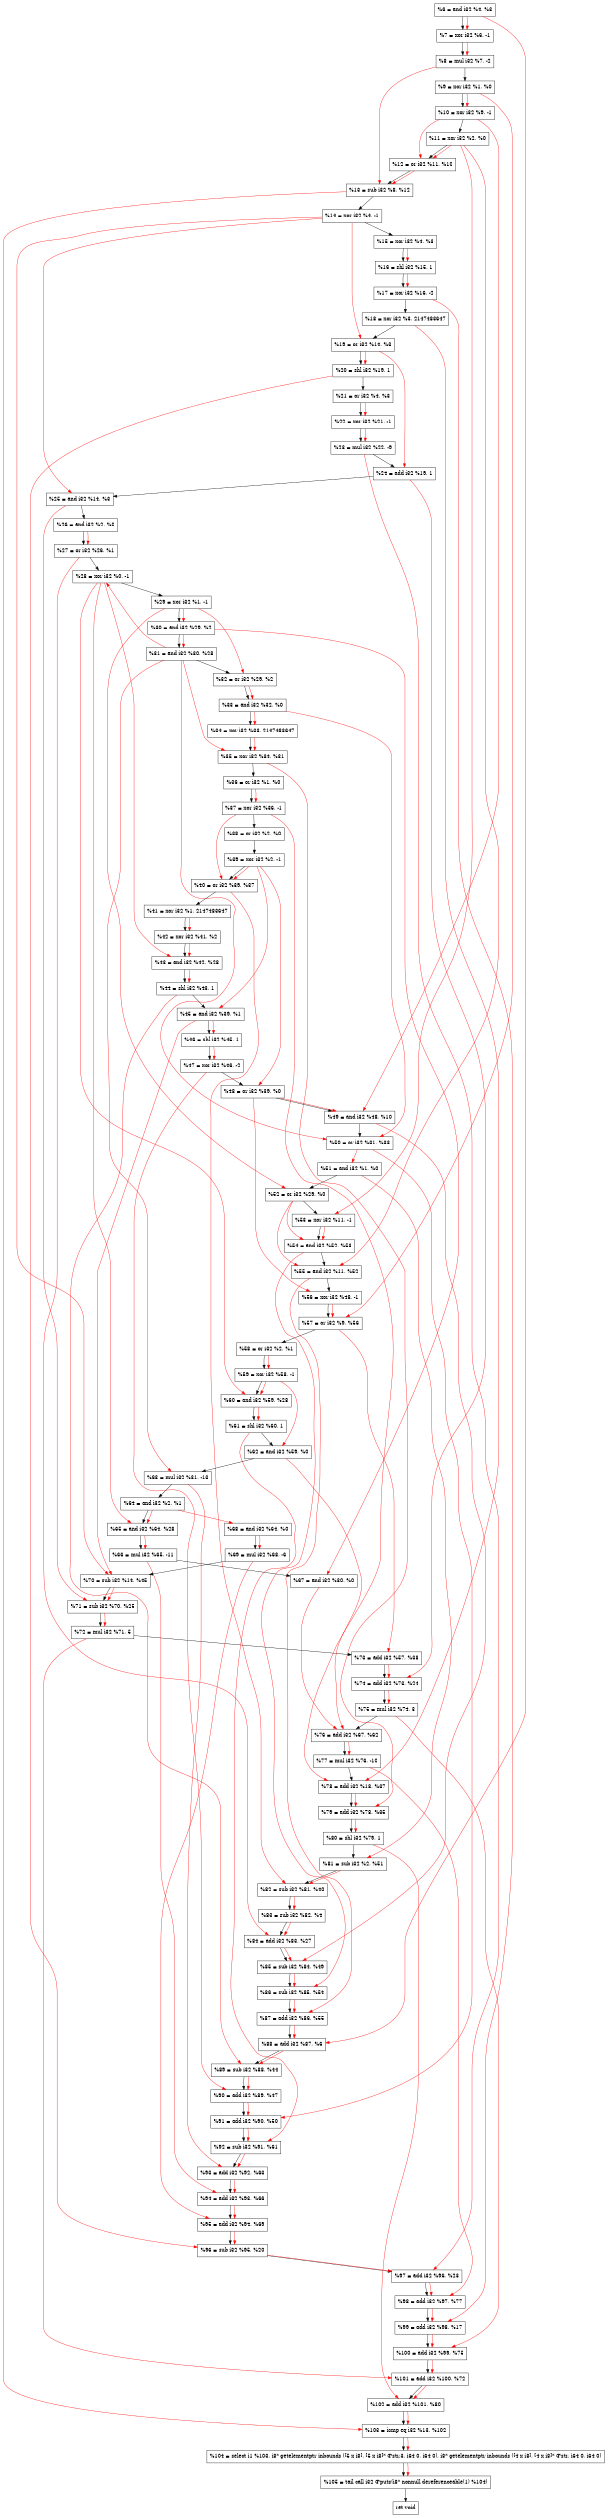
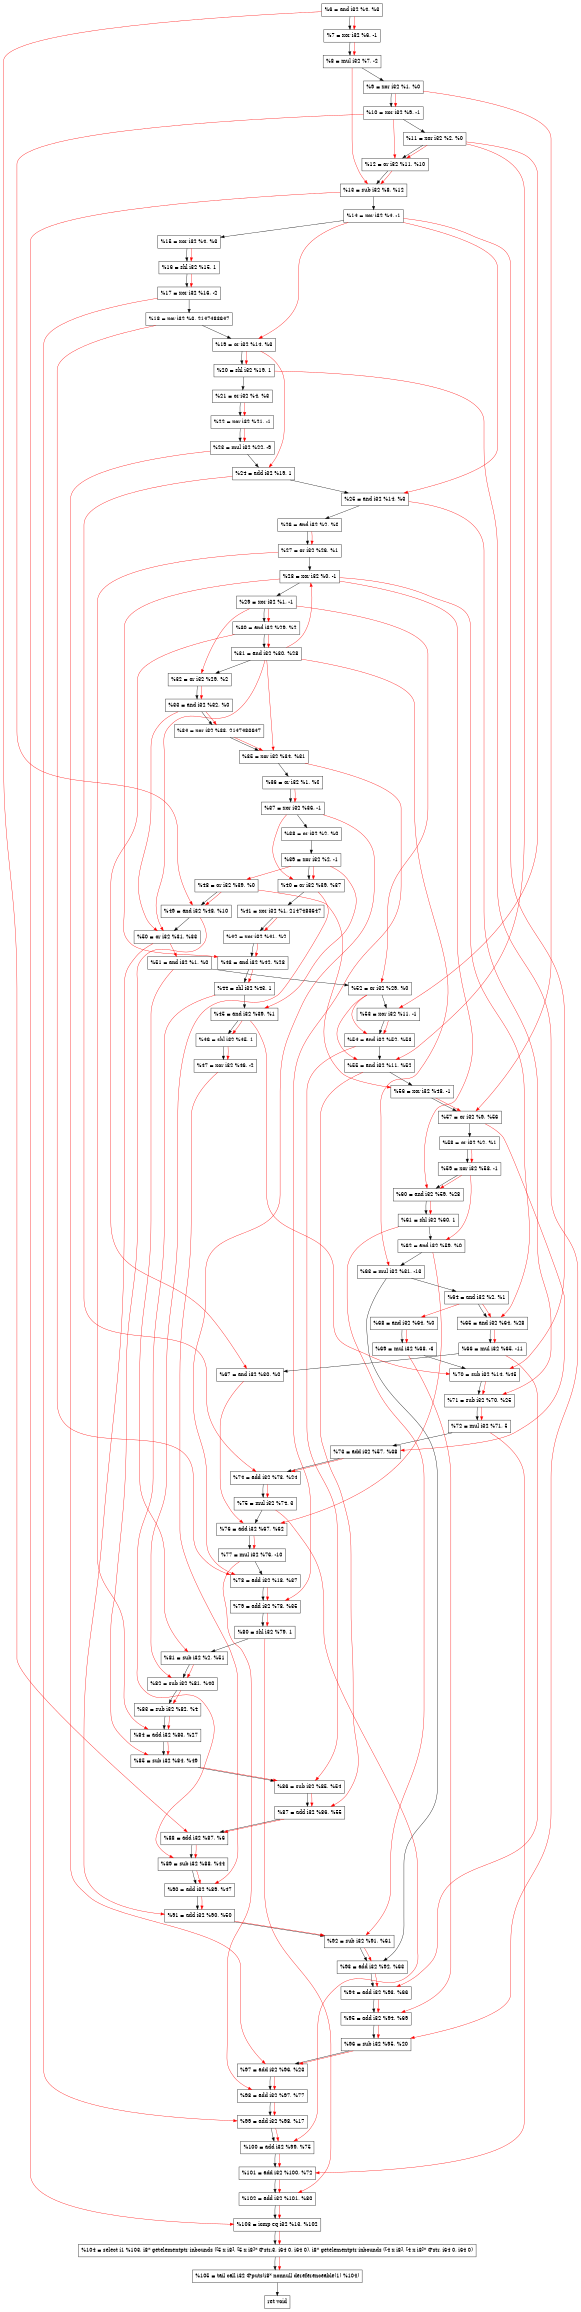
(229, 1077) -> none
(191, 1810) -> (437, 1613)
